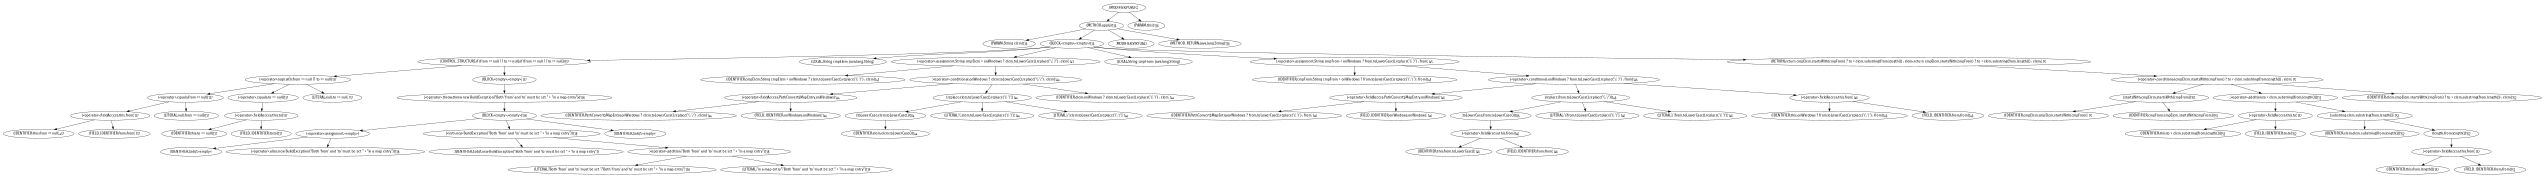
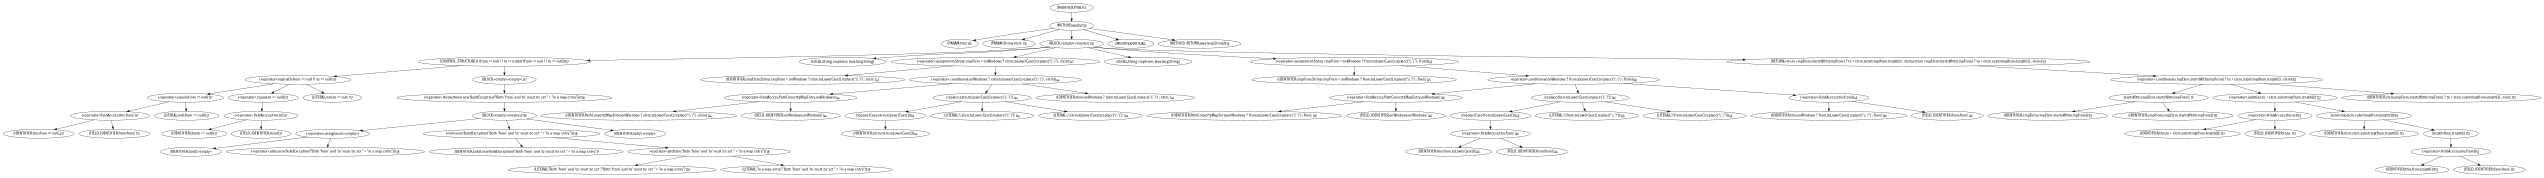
(1134, 16) -> (1015, 34)
(1517, 115) -> (1517, 115)
